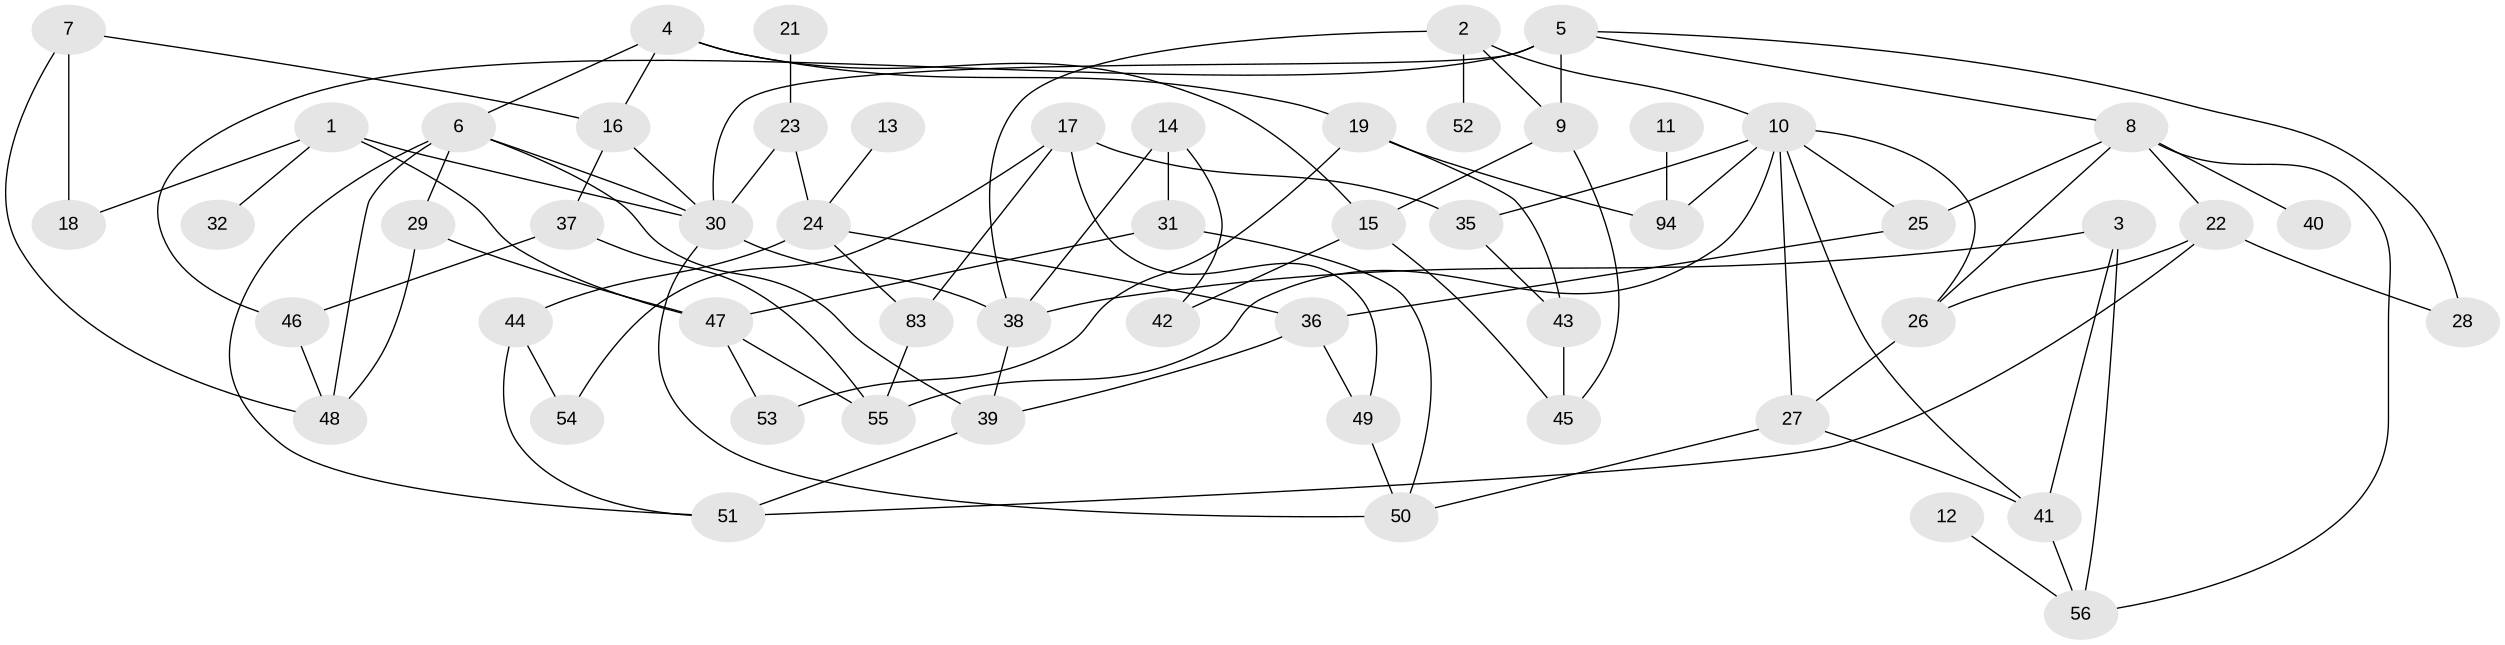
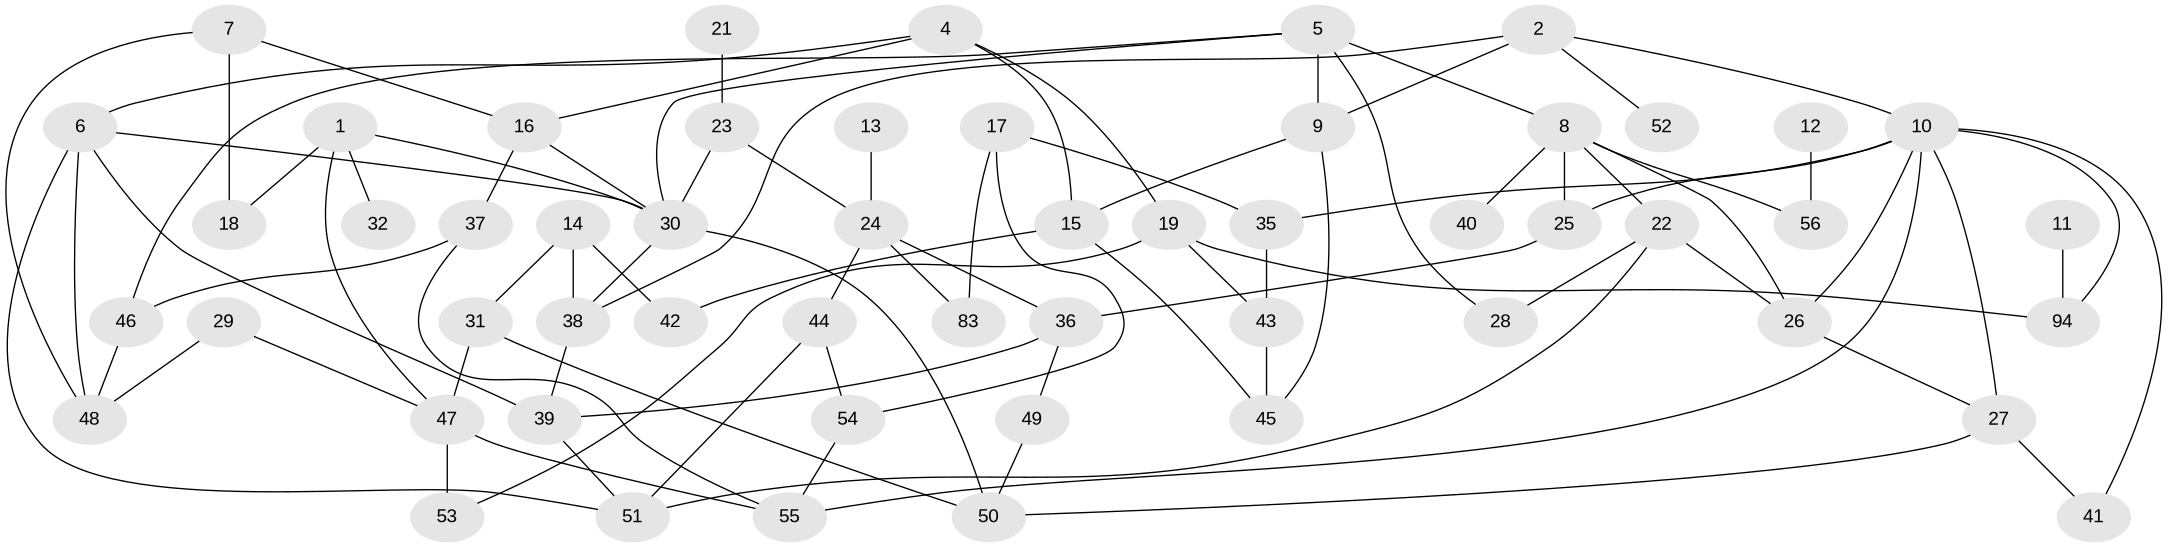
(440, 172) -> none
(2119, 225) -> none
(1238, 269) -> none
(902, 360) -> (819, 469)
(2063, 566) -> none
